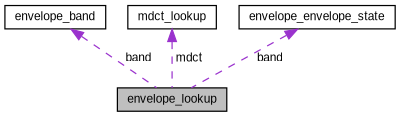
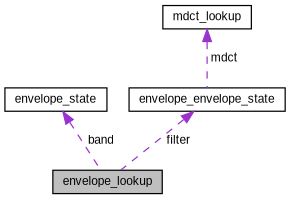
(55, 17) -> (56, 100)
(269, 58) -> (176, 141)
(172, 65) -> (207, 65)
